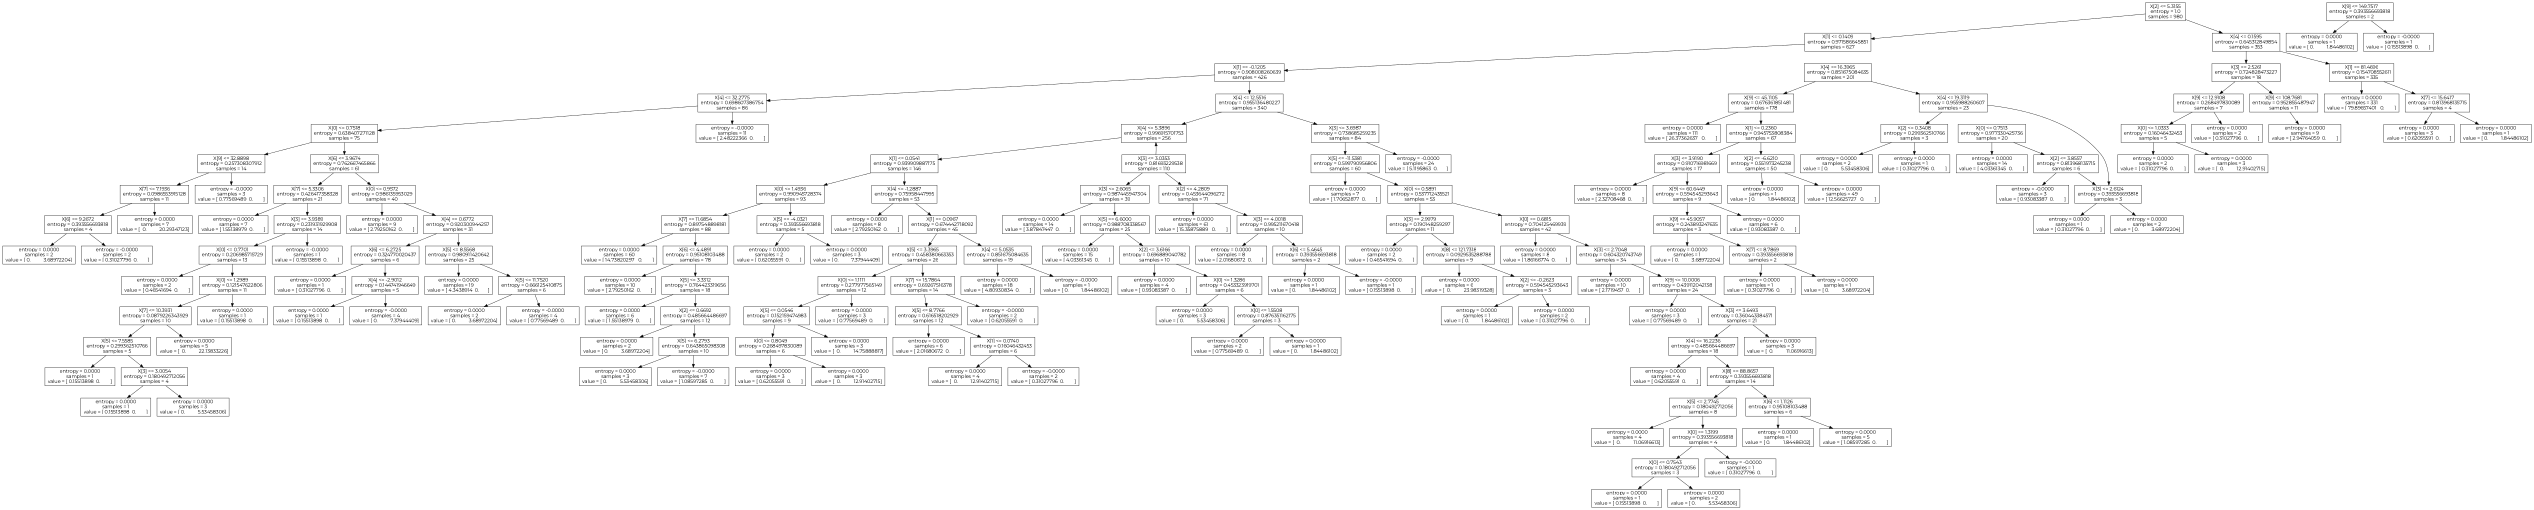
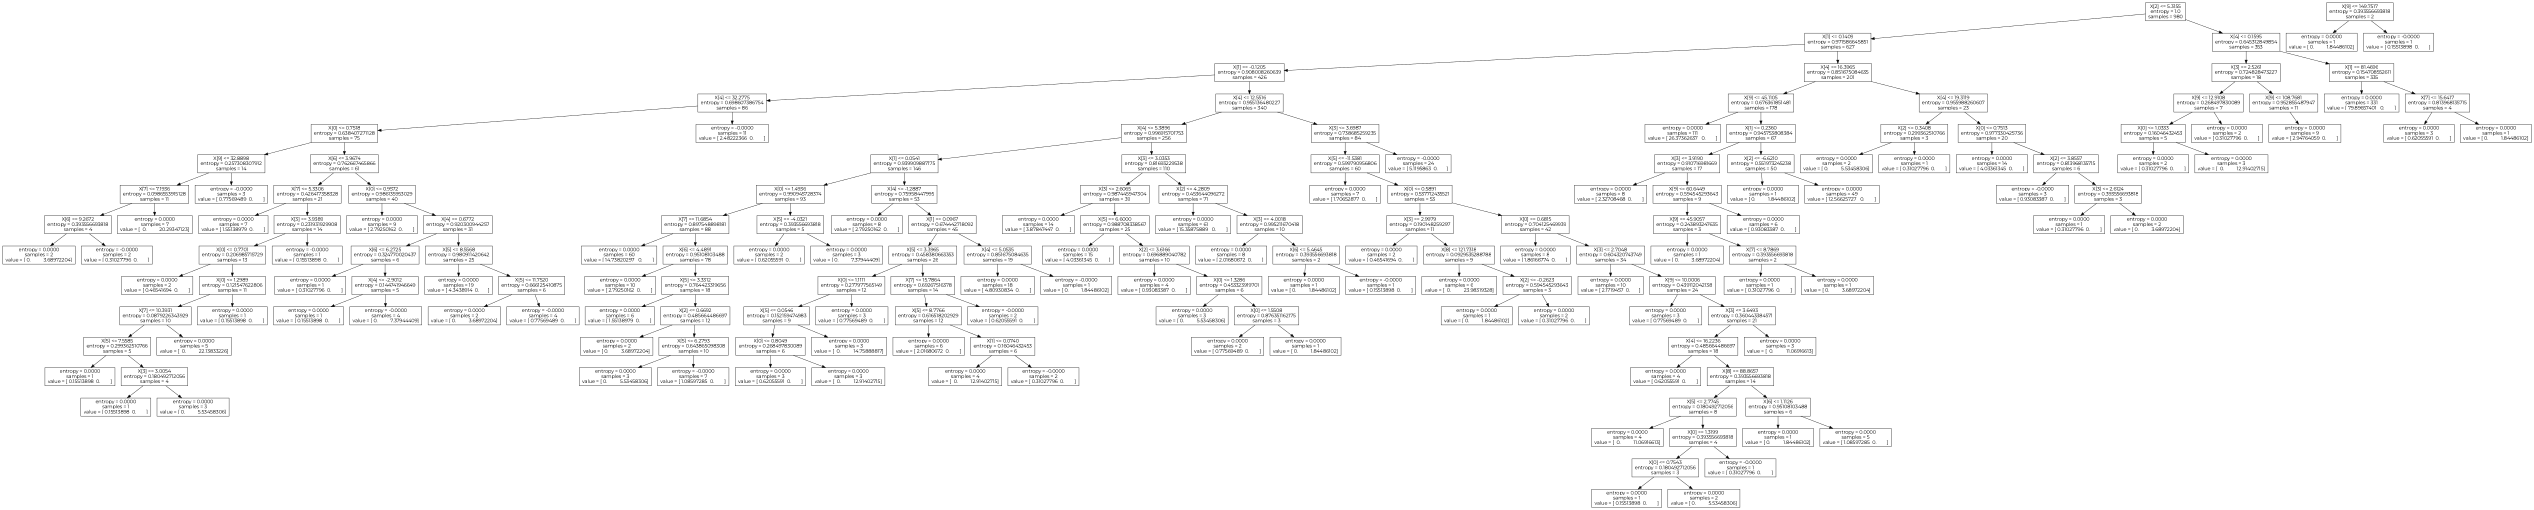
none -> (1838, 56)
(2062, 125) -> (1971, 117)
(1156, 150) -> (1152, 147)
